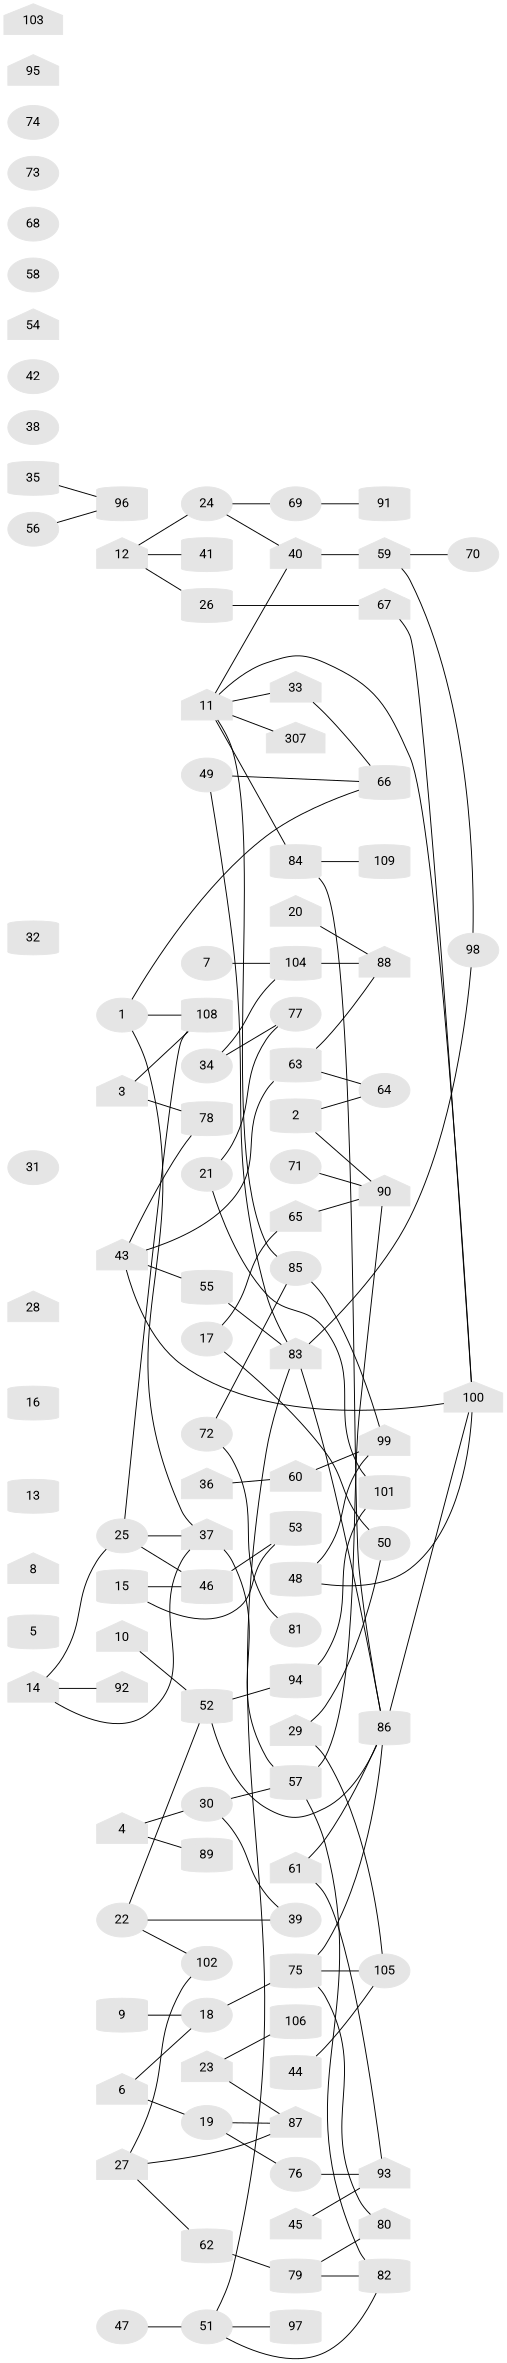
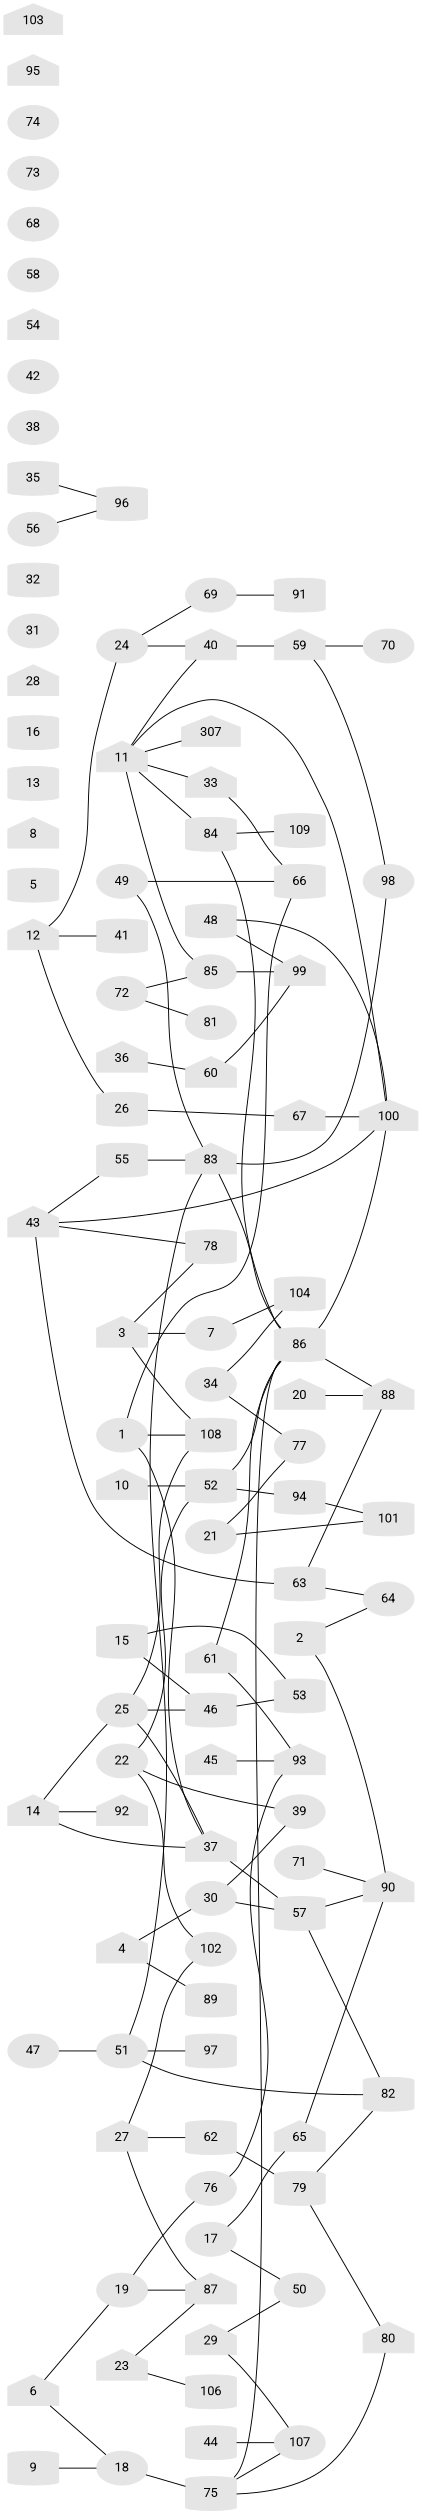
(345, 963) -> (349, 1373)
none -> (170, 1333)
(385, 1971) -> (300, 2443)
